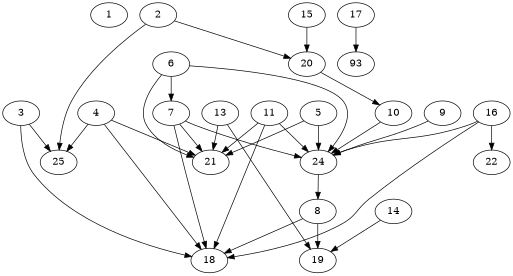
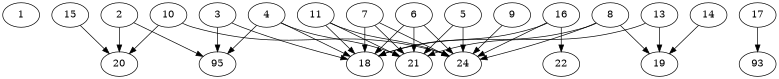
(171, 85) -> (393, 36)
(347, 87) -> (146, 37)
(59, 162) -> (218, 64)
(318, 184) -> (537, 44)
